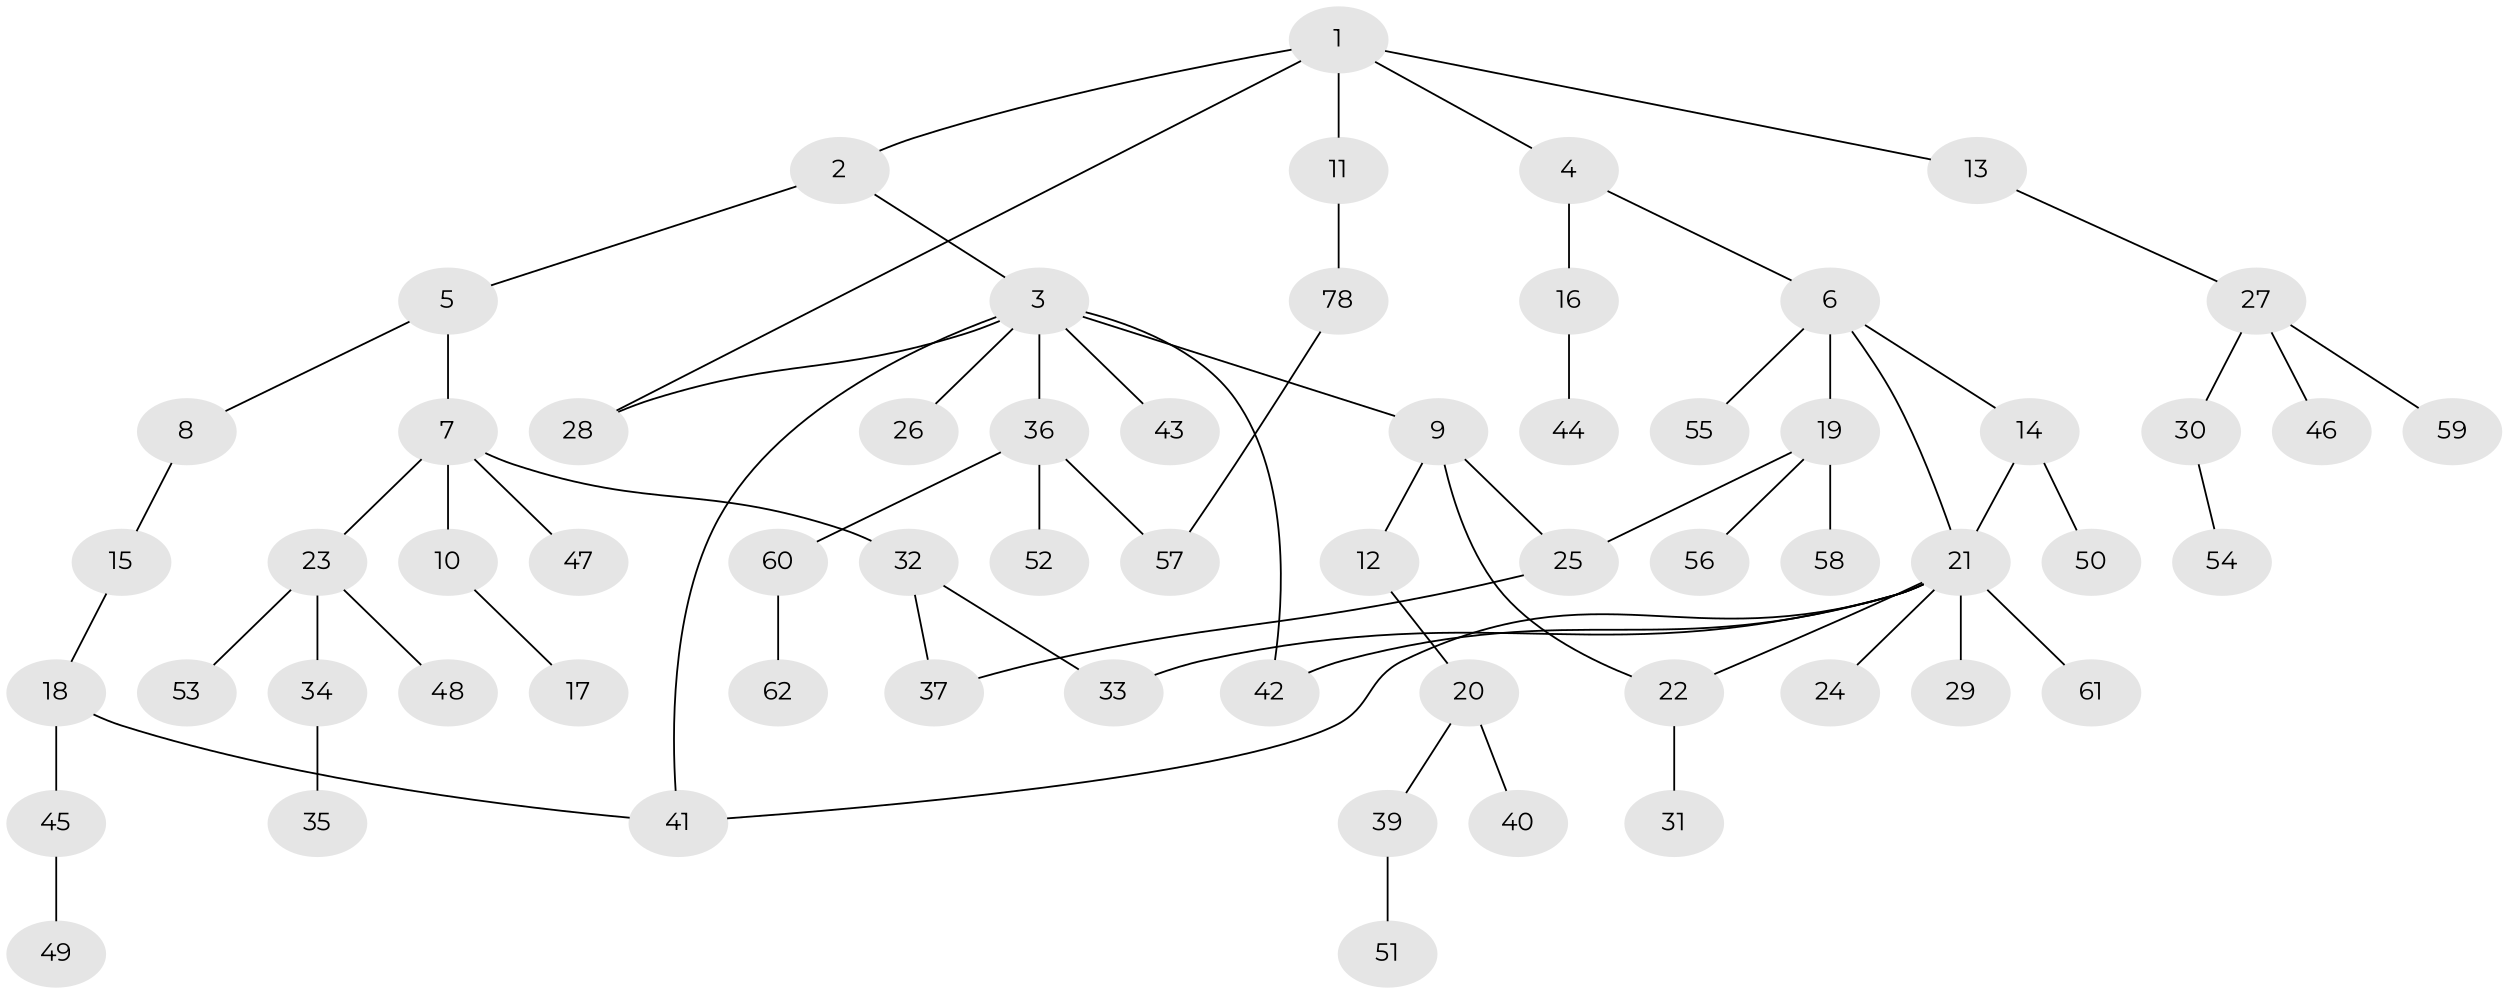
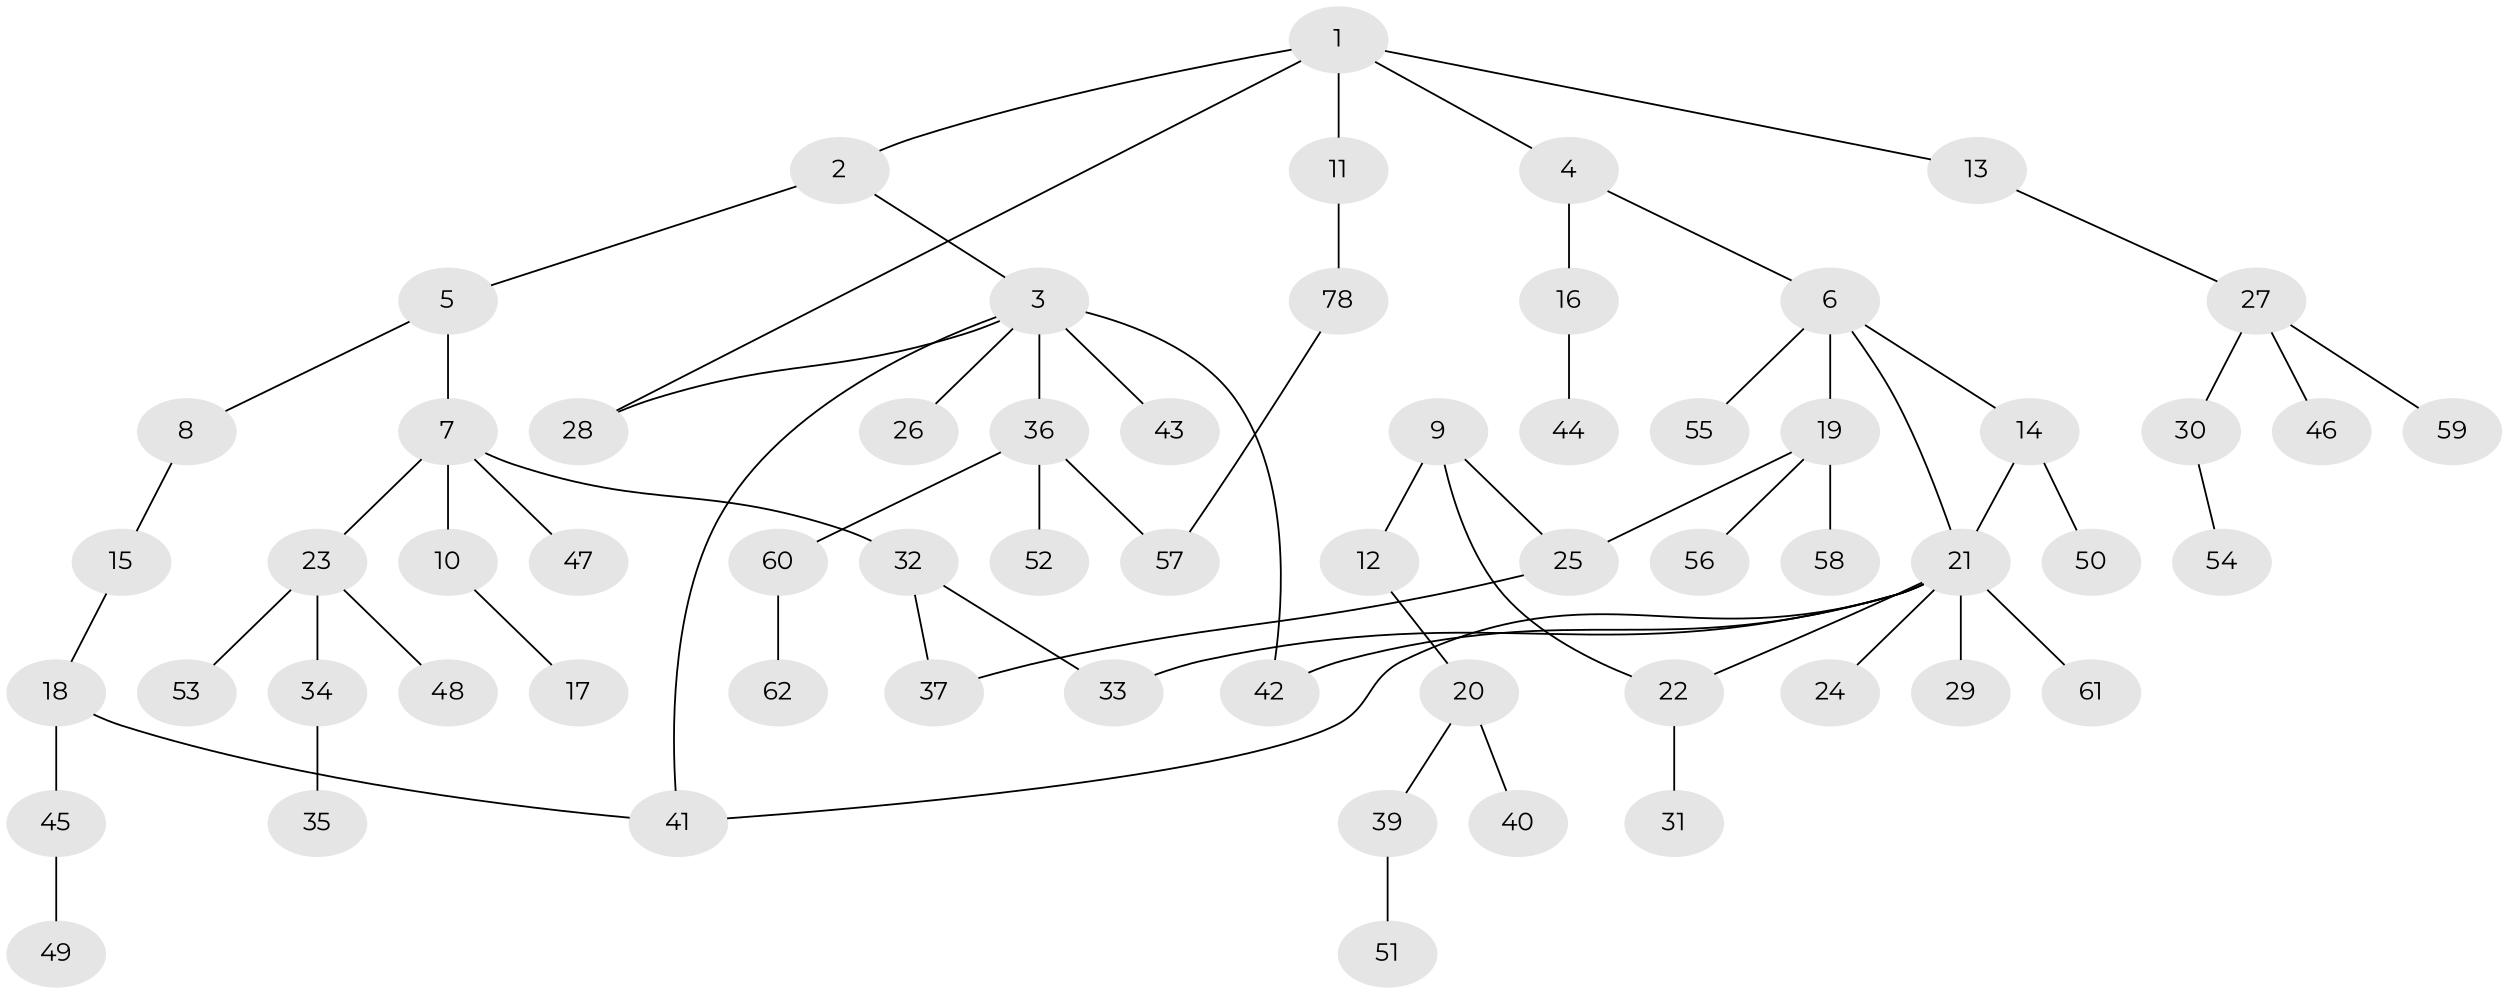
(1239, 366) -> none
